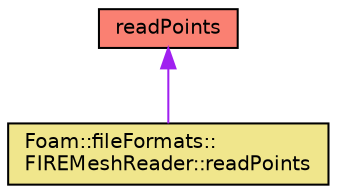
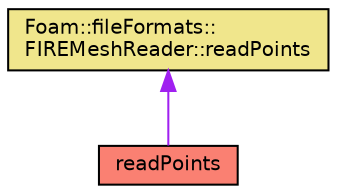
(168, 96) -> (168, 118)
